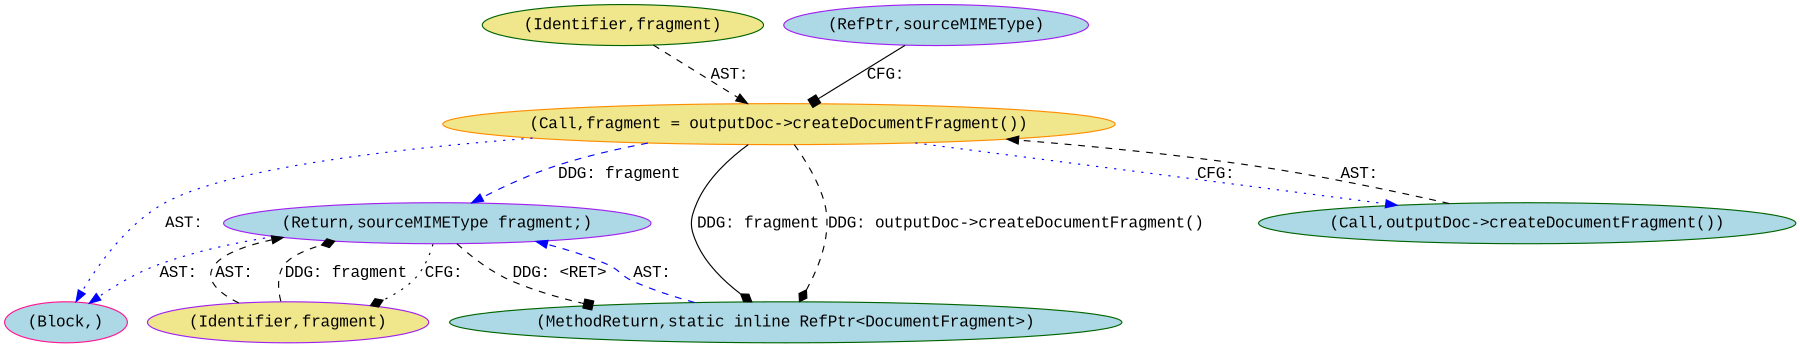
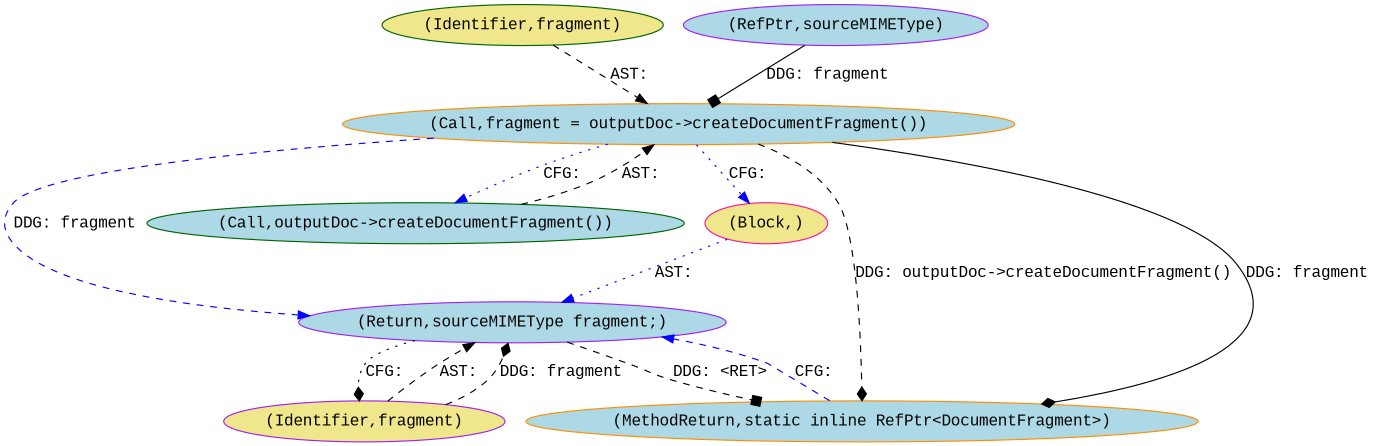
(891, 75) -> (828, 75)
(779, 124) -> (679, 124)
(189, 223) -> (753, 174)
(183, 257) -> (650, 269)
(657, 273) -> (819, 372)
(66, 322) -> (766, 223)
(786, 322) -> (862, 421)
